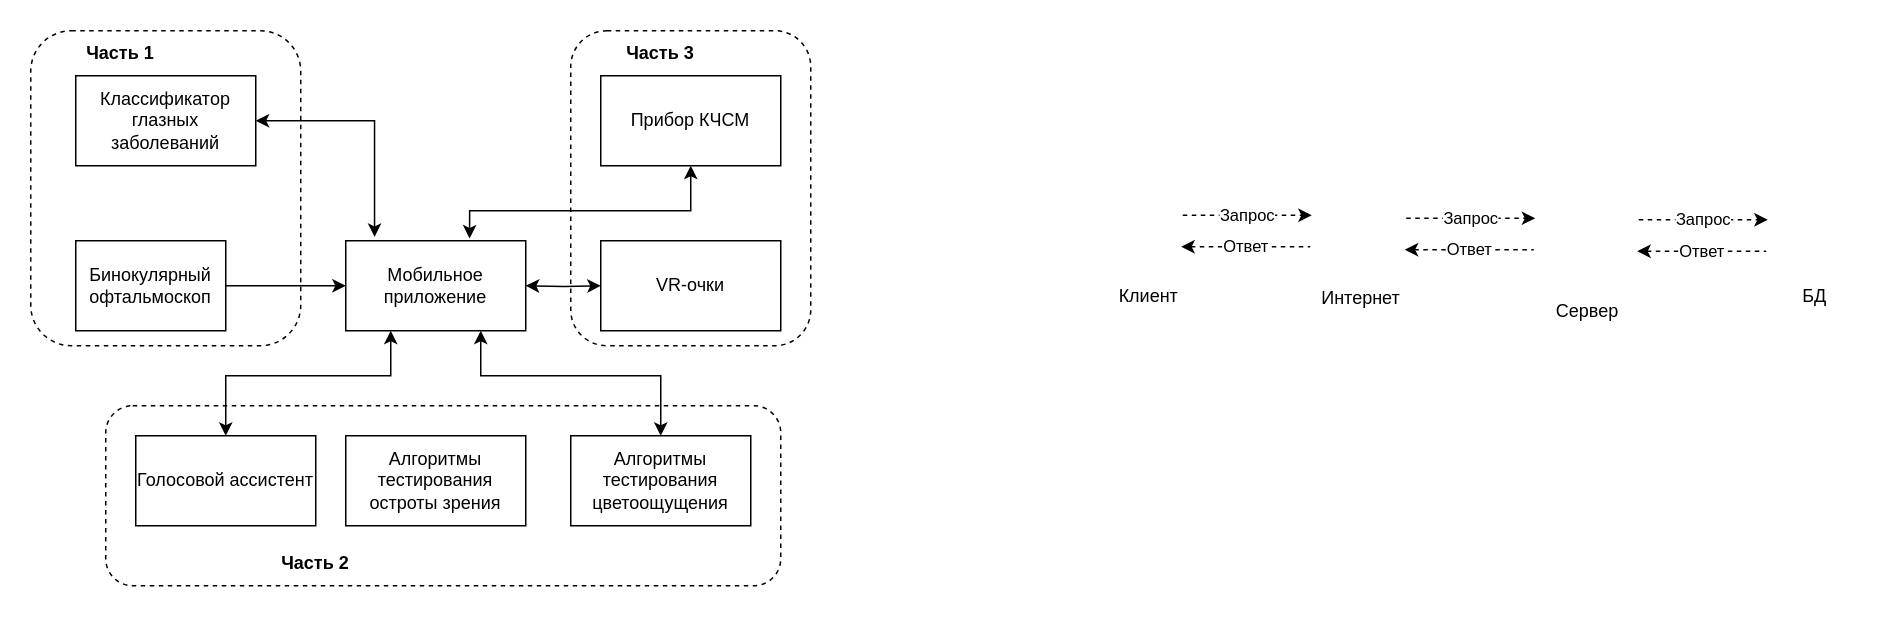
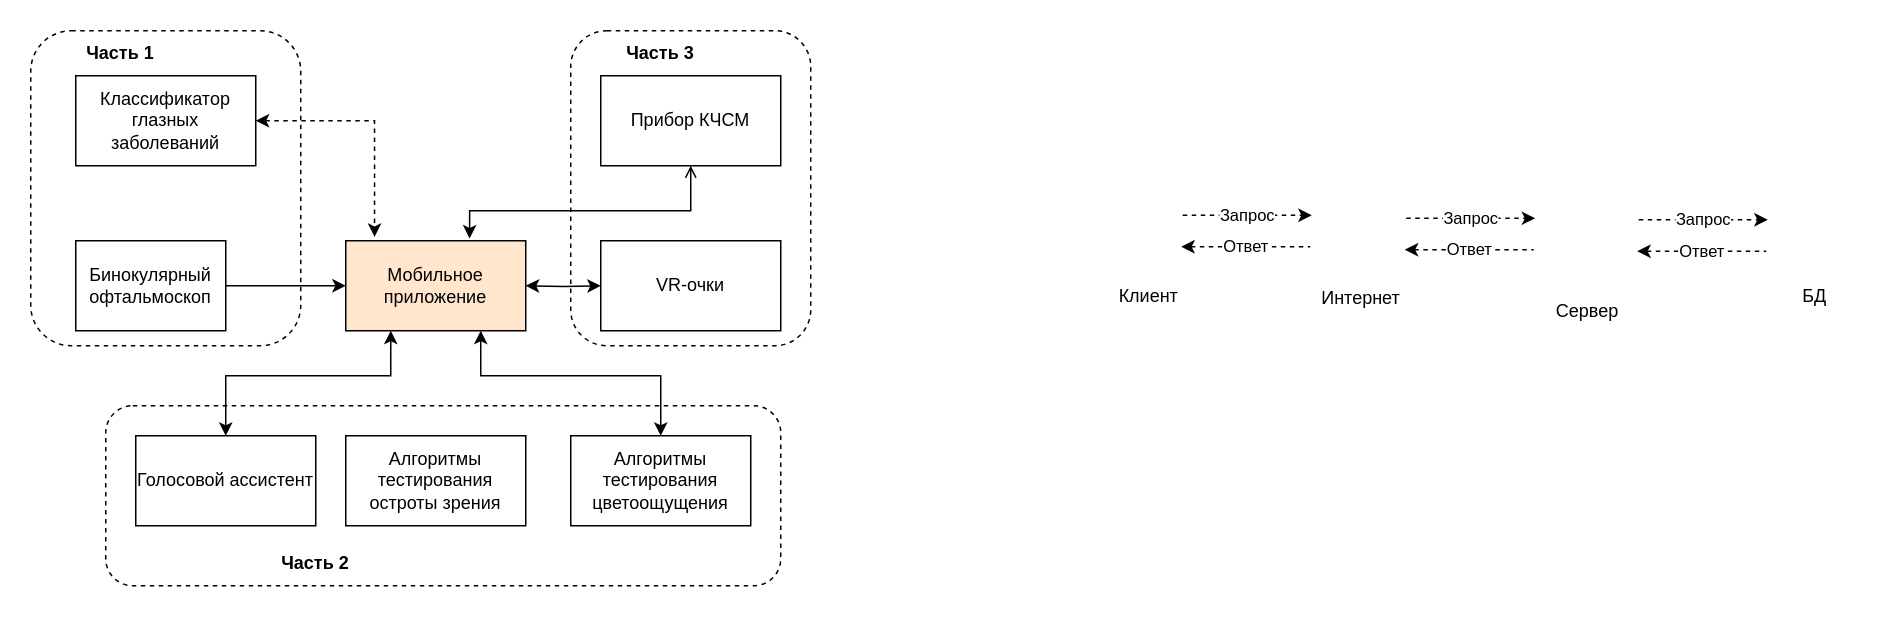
(374, 121) -> (374, 121)
(691, 177) -> (691, 174)
(436, 286) -> (436, 286)
